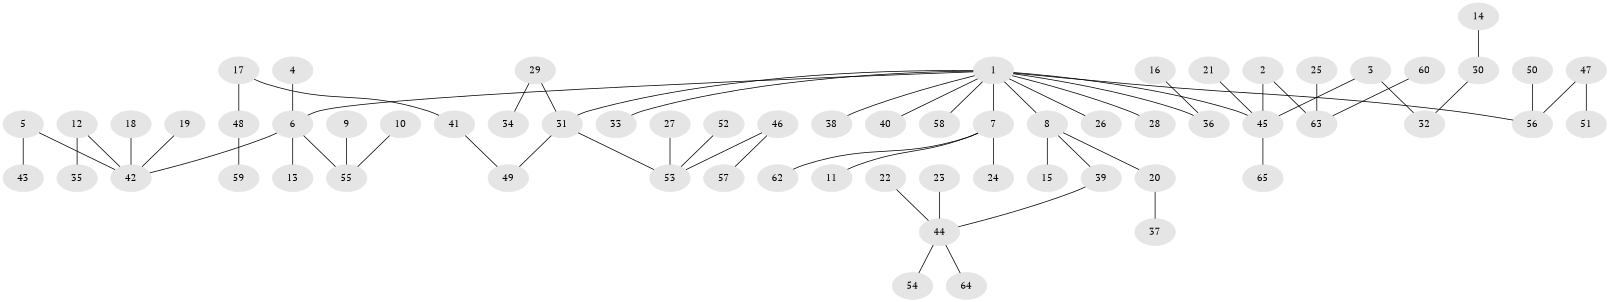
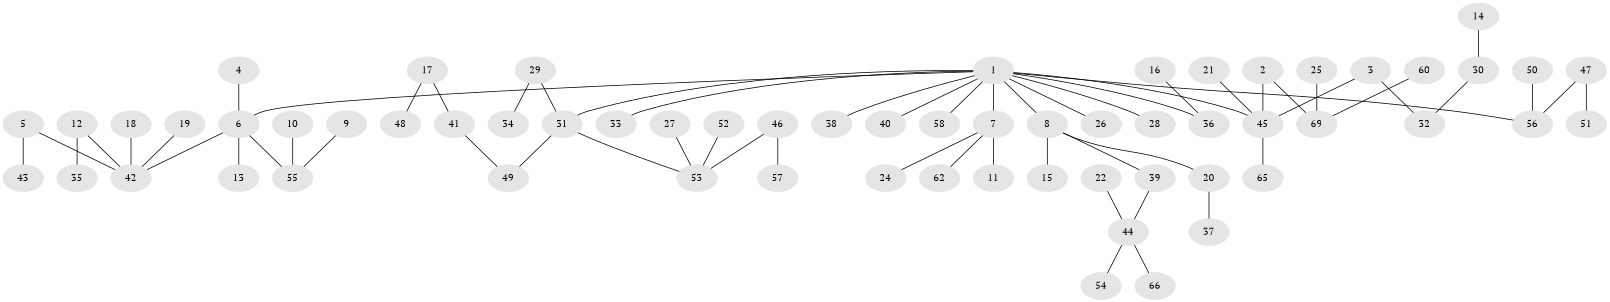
(1317, 124) -> (1317, 124)
(239, 178) -> none
(940, 178) -> none
(966, 286) -> (1155, 286)
